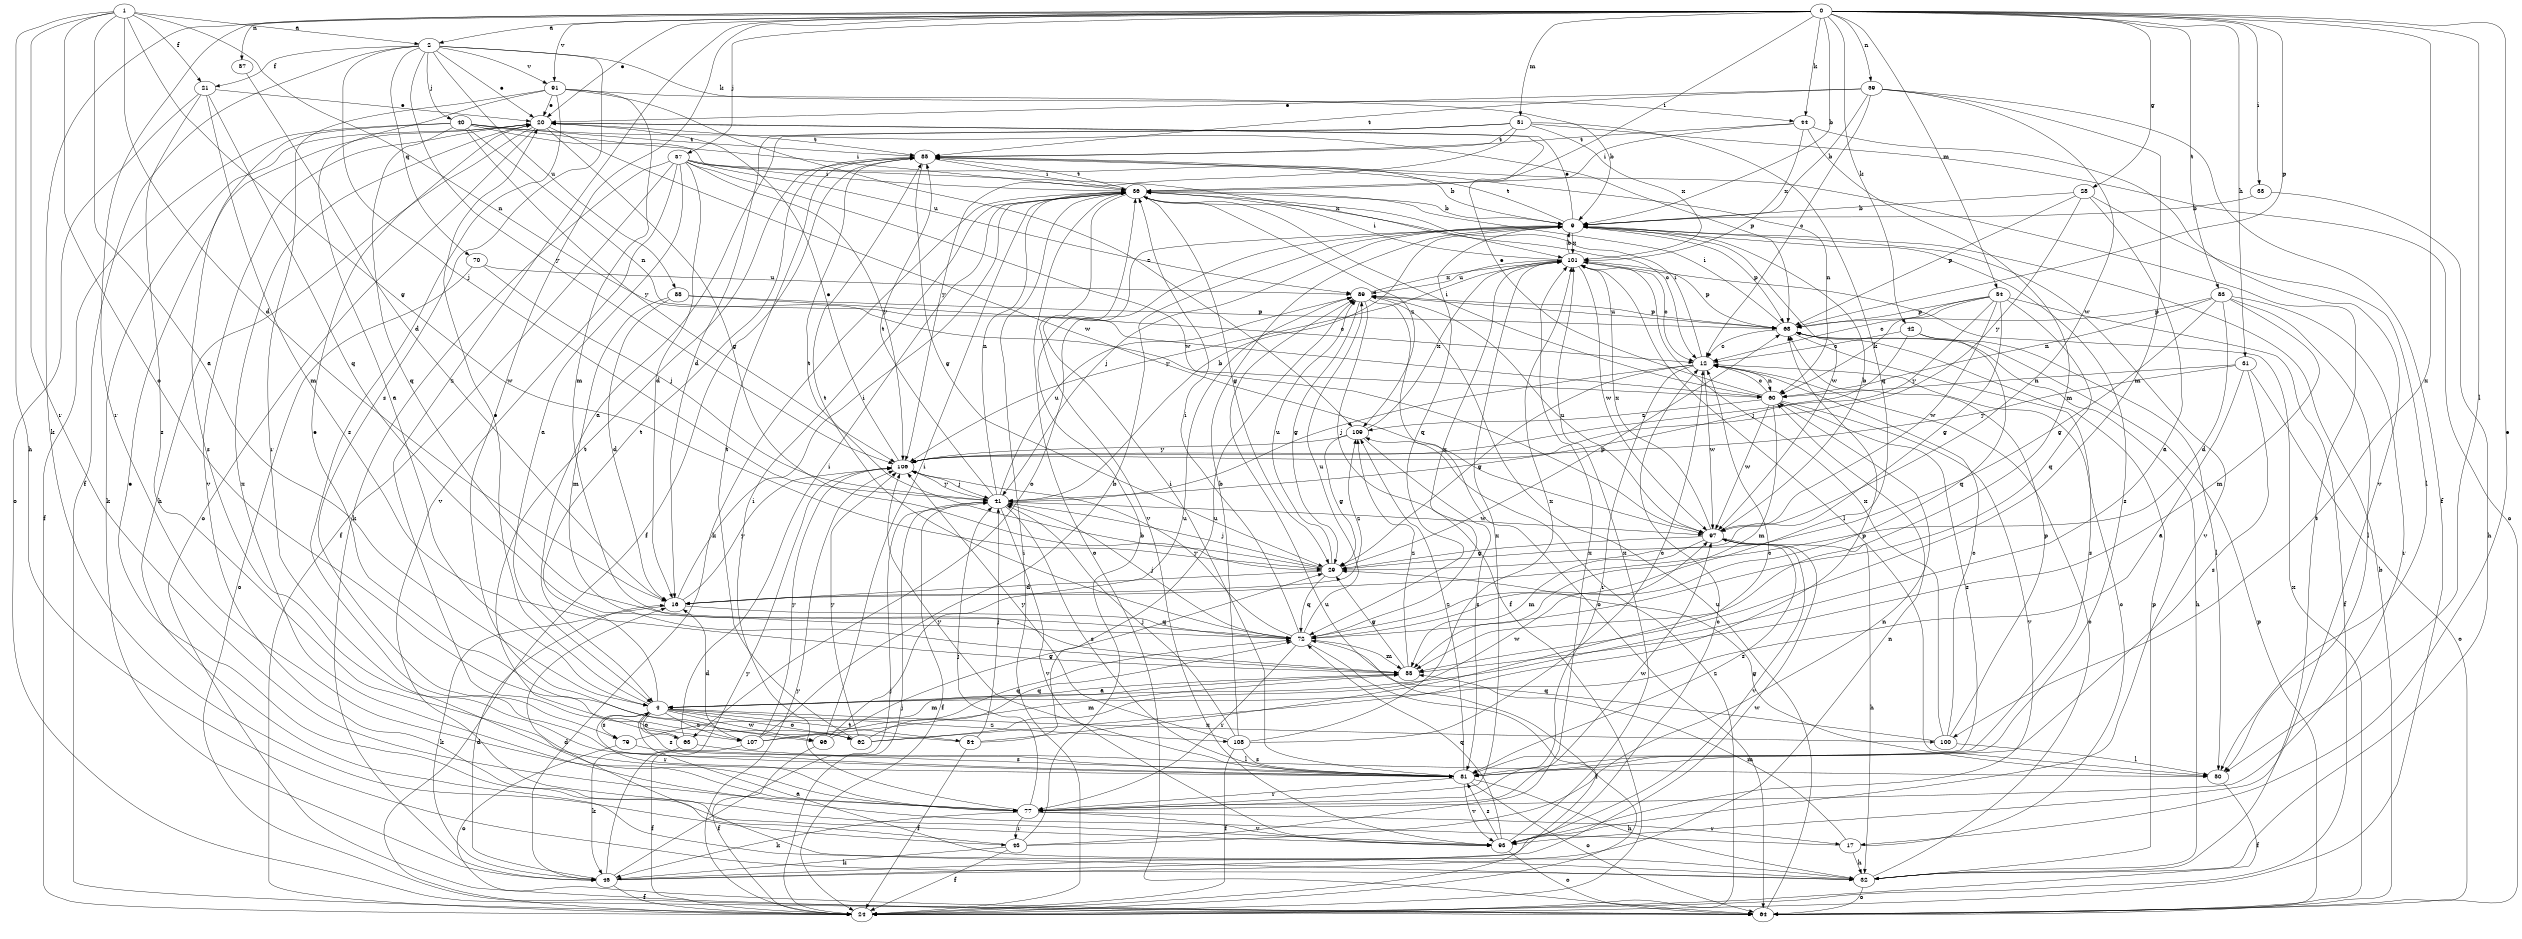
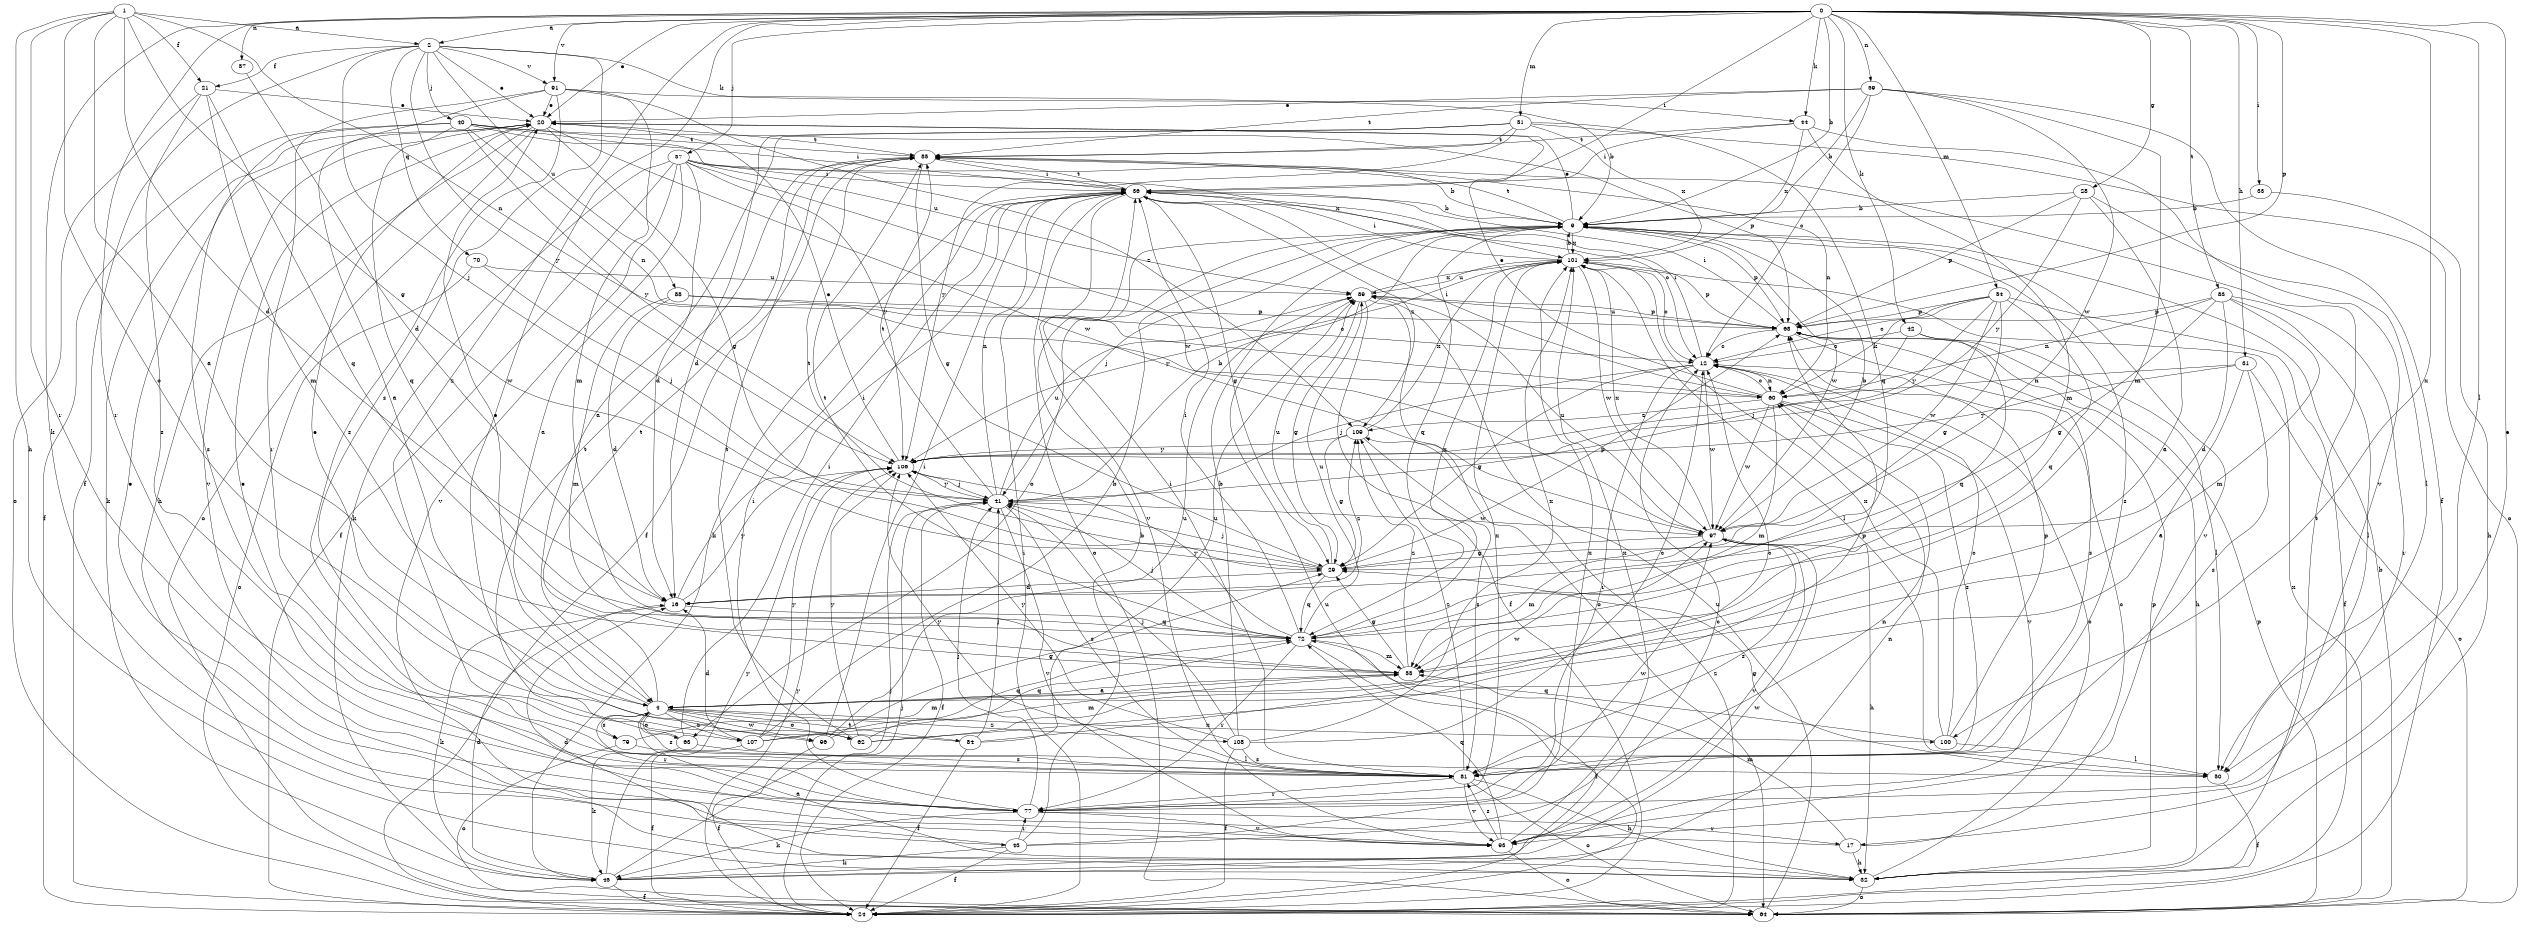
(243, 484) -> (243, 484)
(1017, 828) -> (1022, 829)
